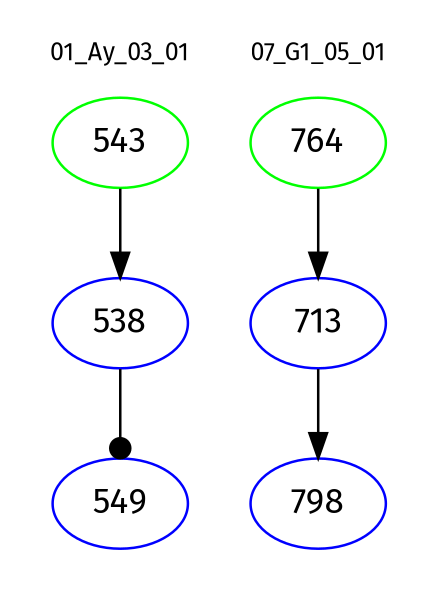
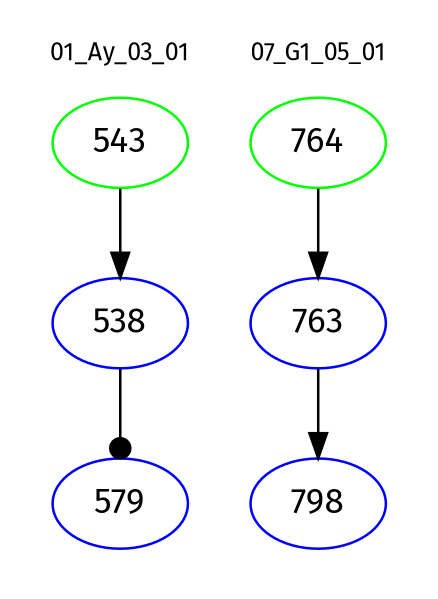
(318, 323) -> (318, 323)
(120, 504) -> (120, 504)
